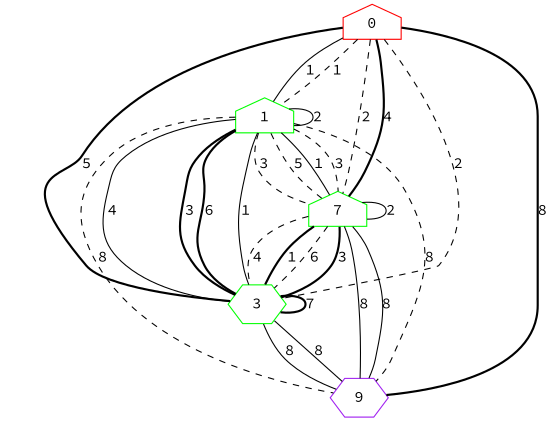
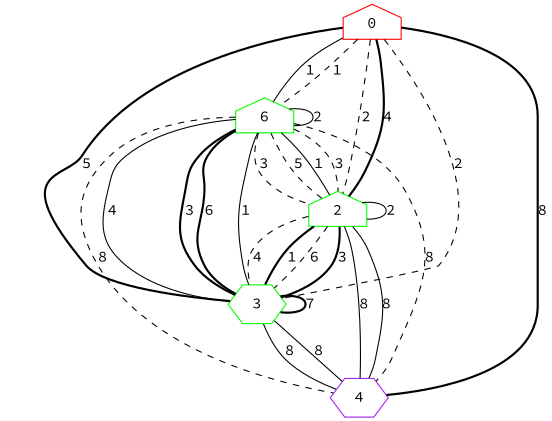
(265, 117) -> (265, 117)
(338, 211) -> (338, 211)
(359, 398) -> (359, 398)
